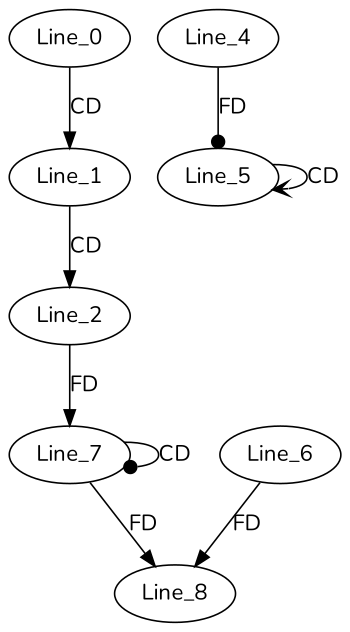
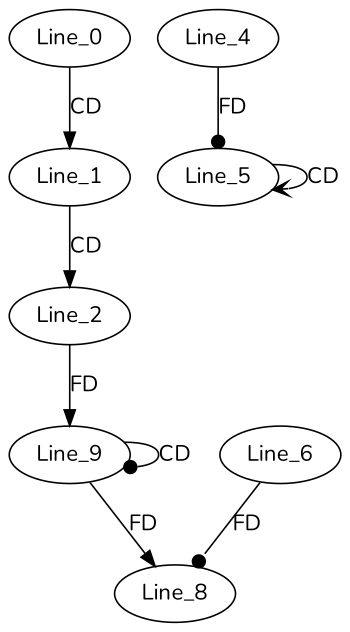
(70, 455) -> (70, 455)
(232, 518) -> (232, 518)
